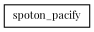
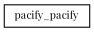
(47, 16) -> (47, 16)
